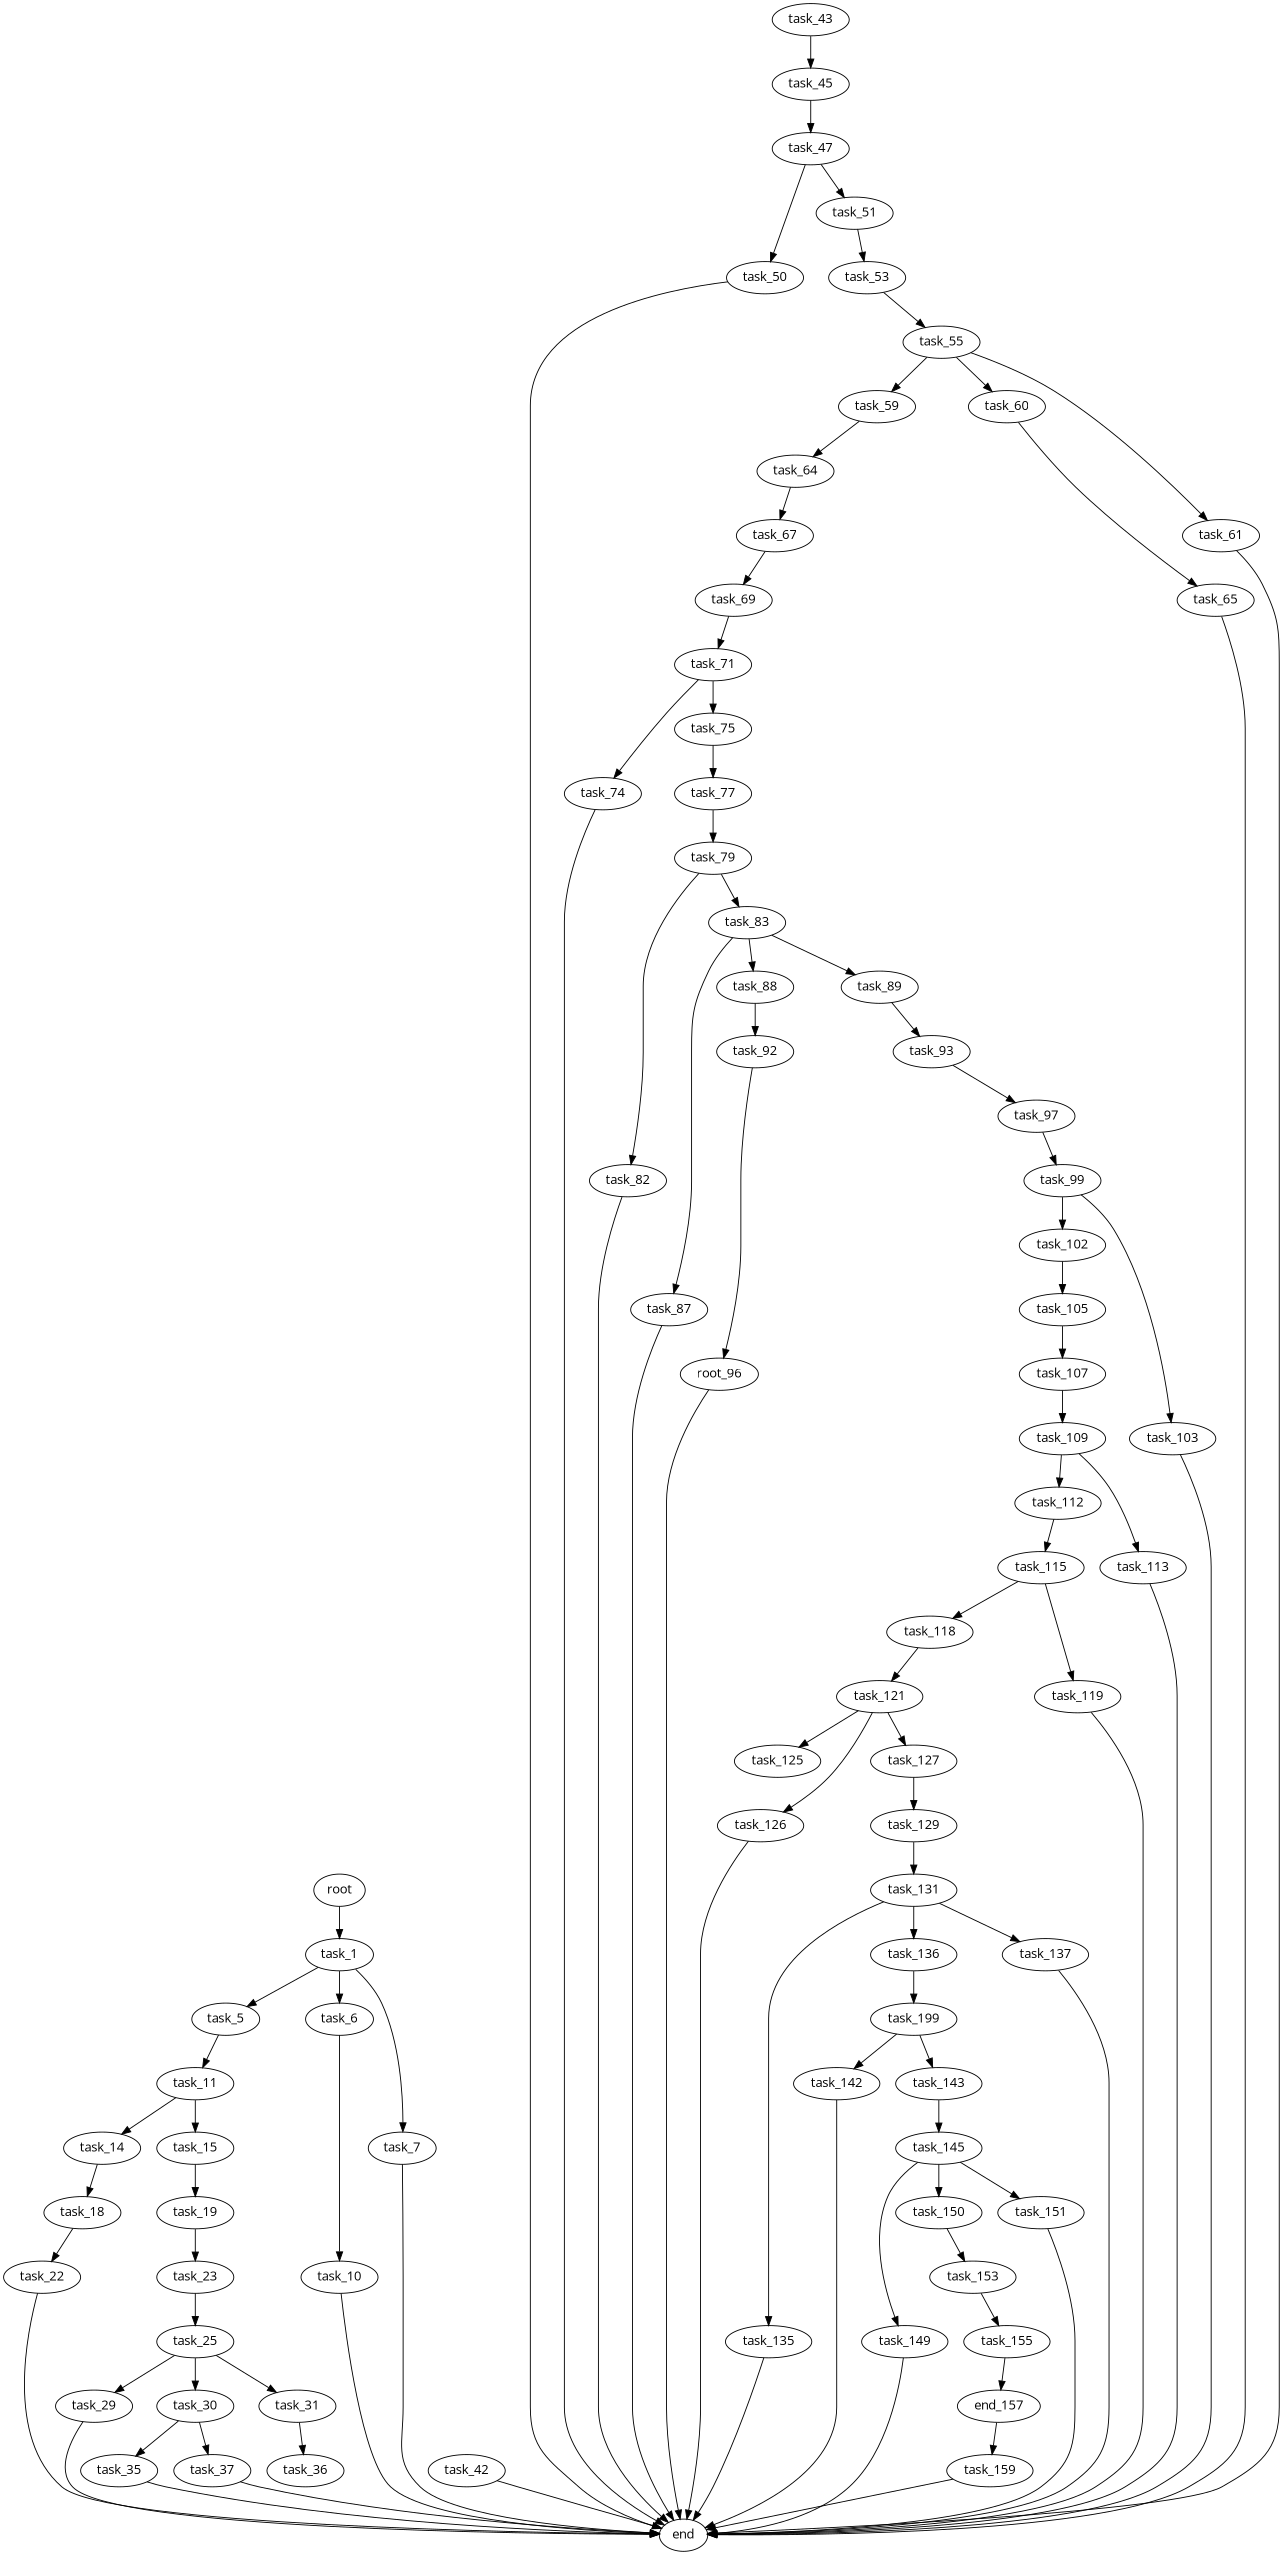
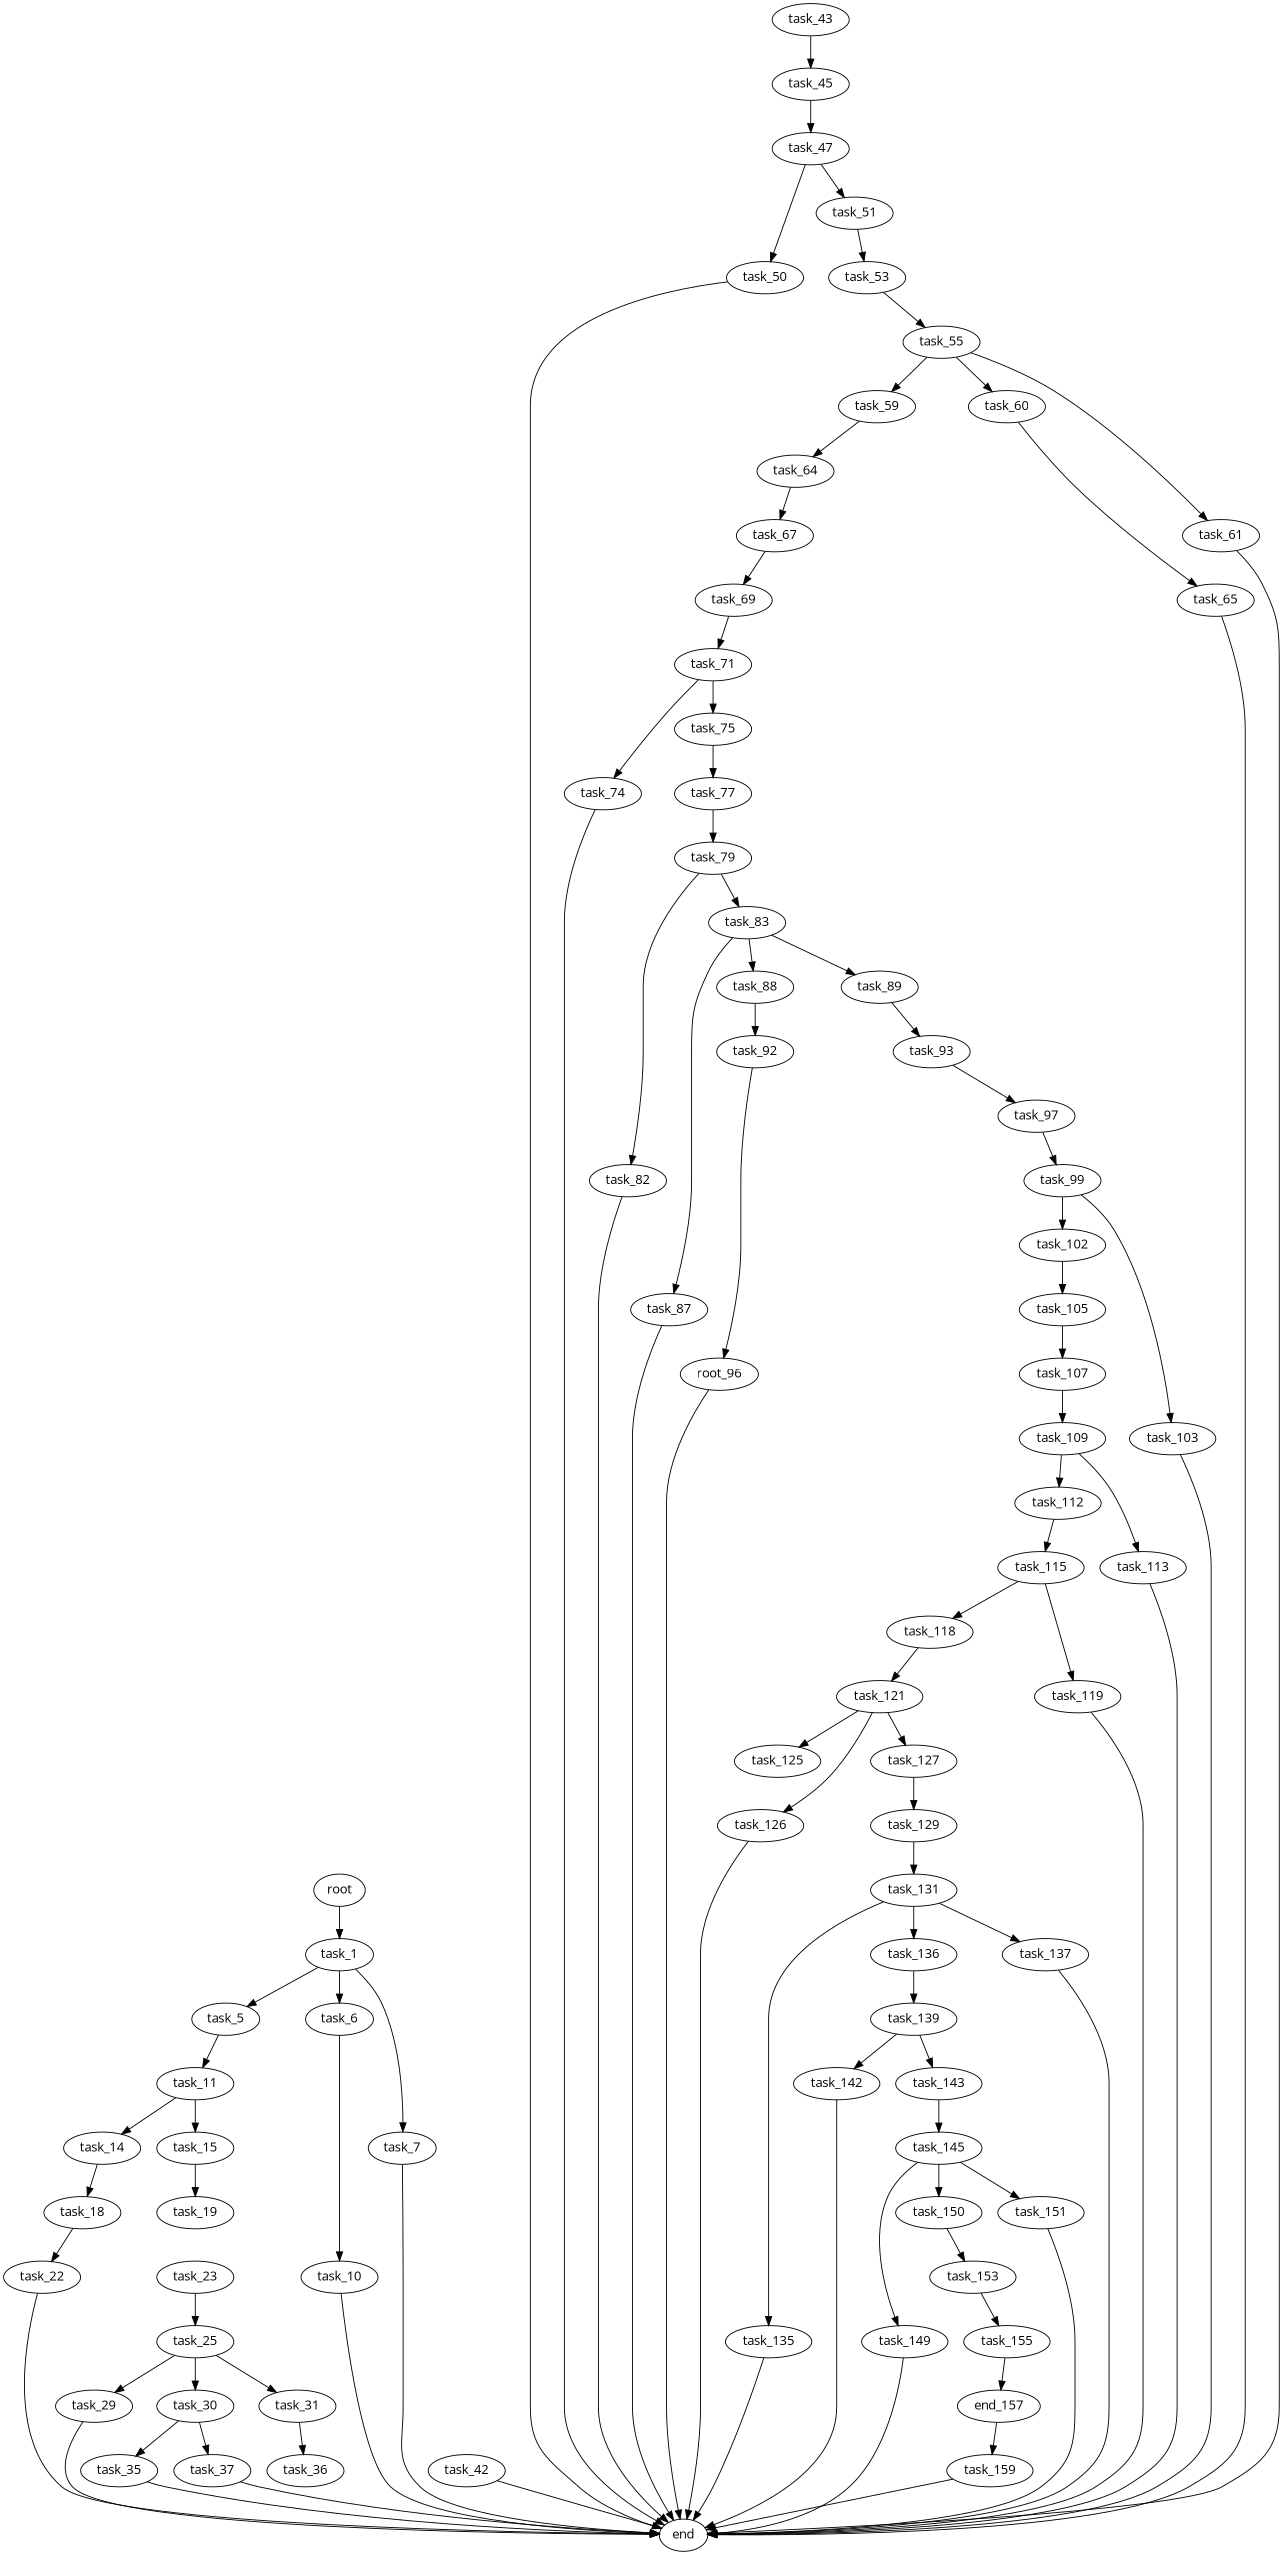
(914, 2019) -> (914, 2019)
(195, 2241) -> none
